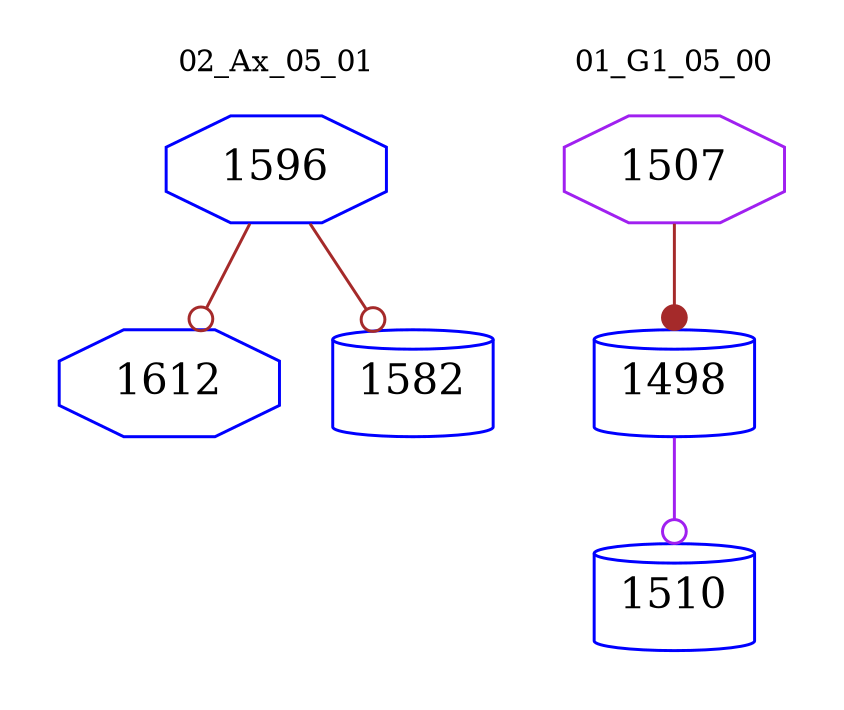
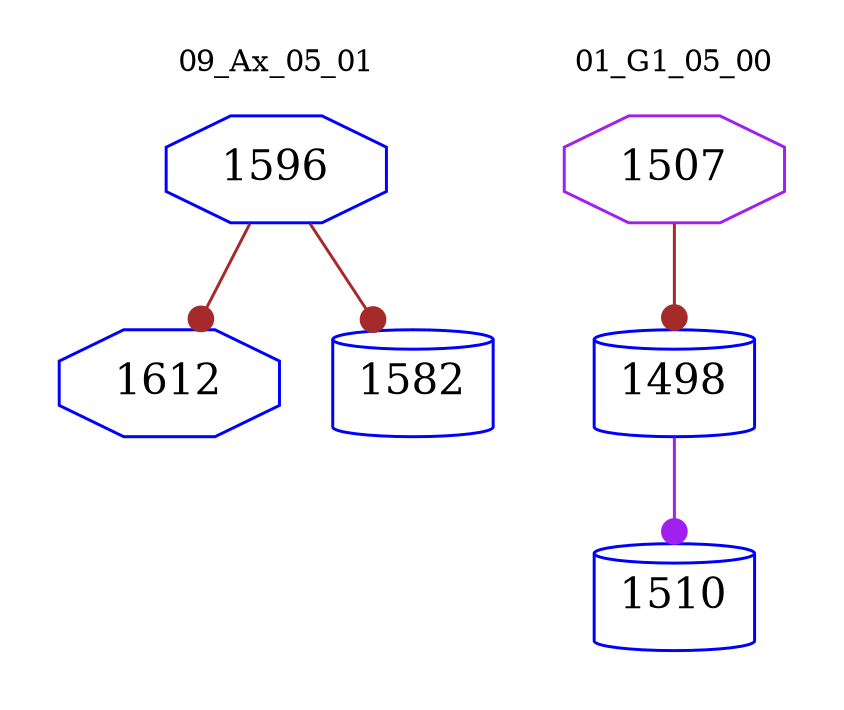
(276, 64) -> (276, 64)
(228, 266) -> (228, 266)
(338, 266) -> (338, 266)
(674, 479) -> (674, 479)
